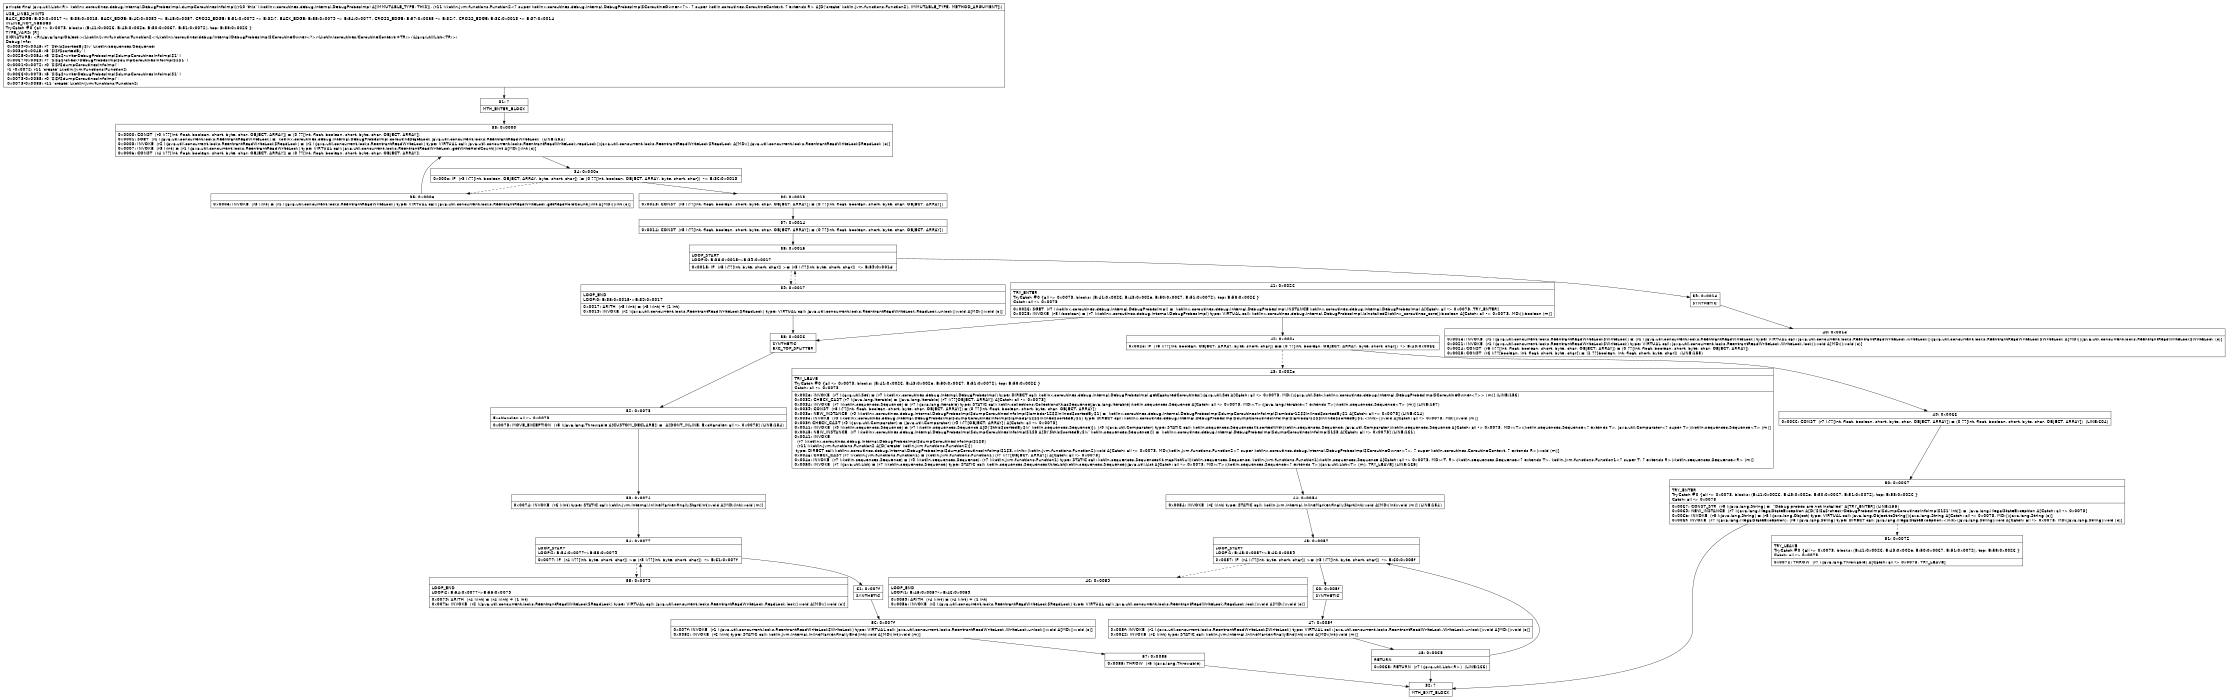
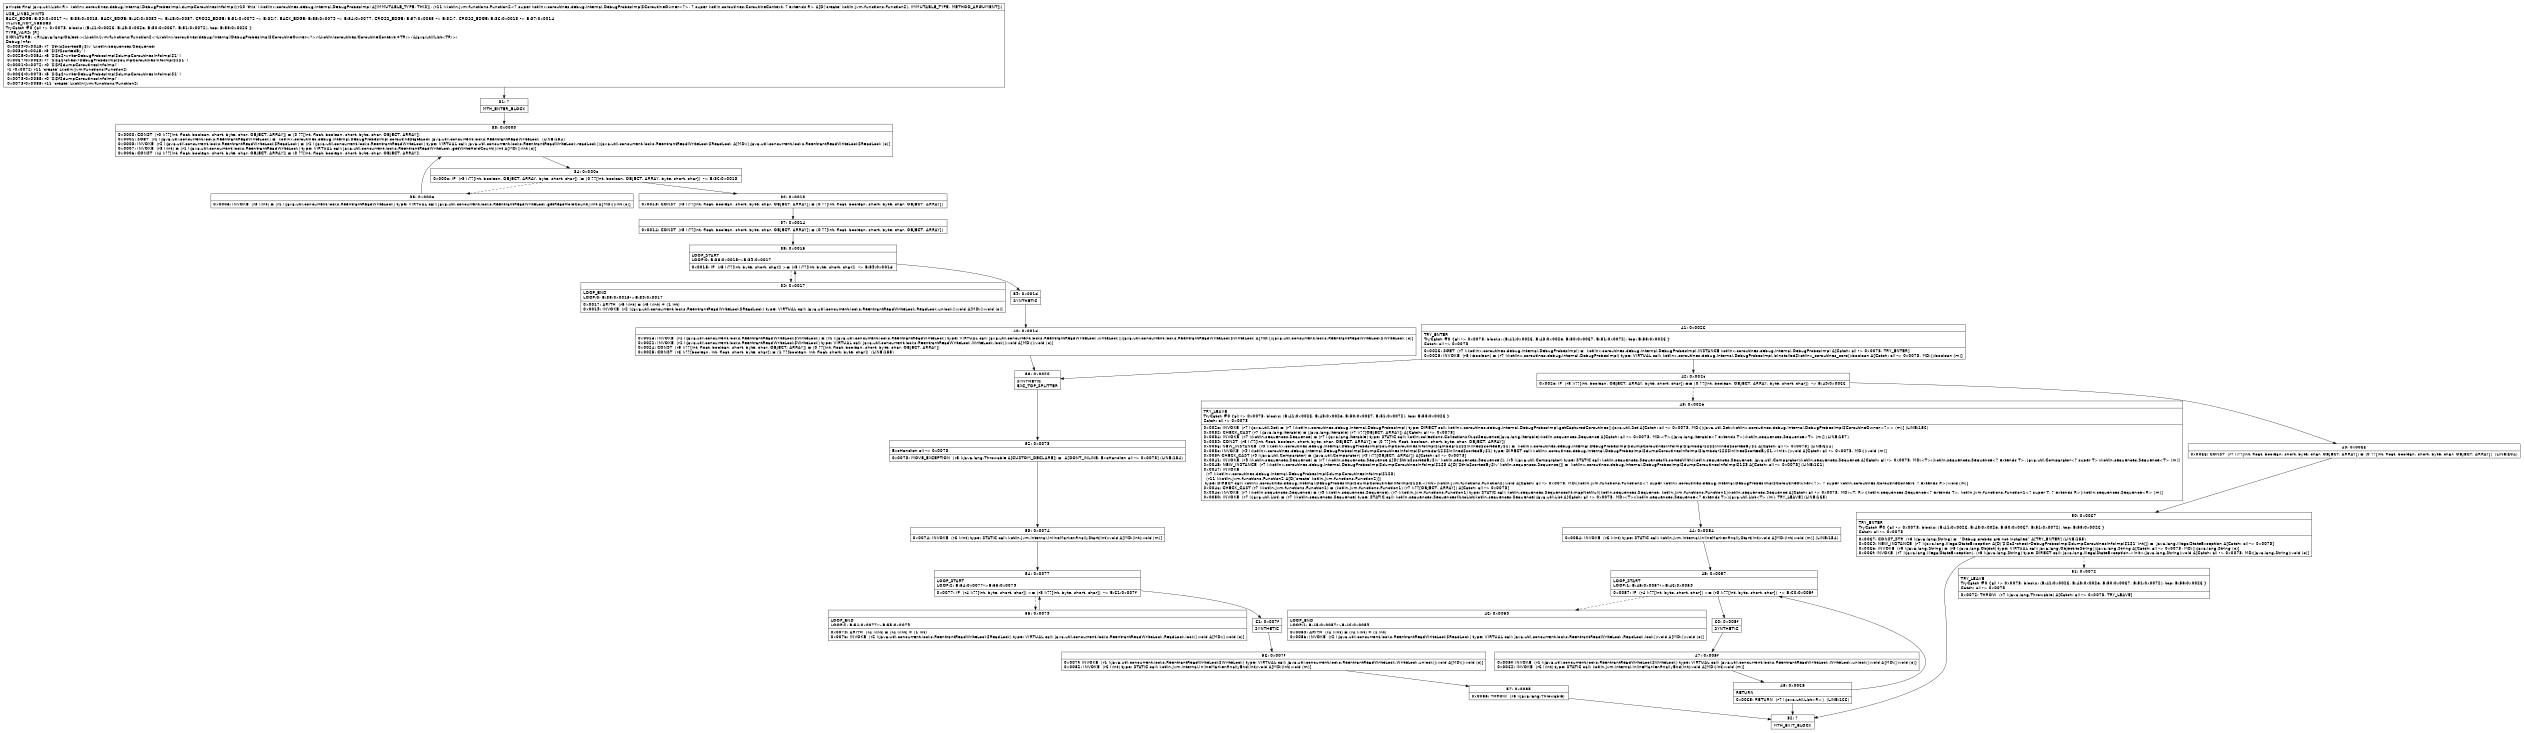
(795, 279) -> (795, 278)
(793, 323) -> (1032, 362)
(814, 437) -> (1223, 469)
